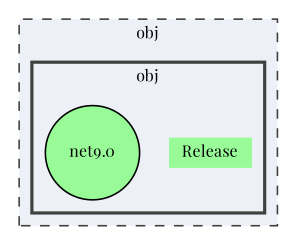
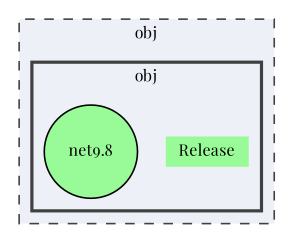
(92, 153) -> (91, 152)
